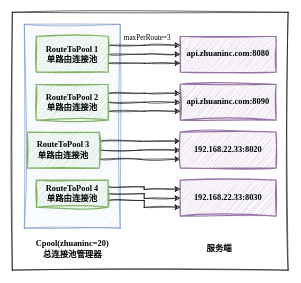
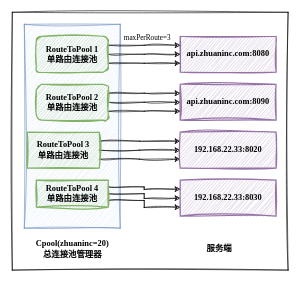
(72, 54) -> (72, 54)
(72, 102) -> (72, 102)
